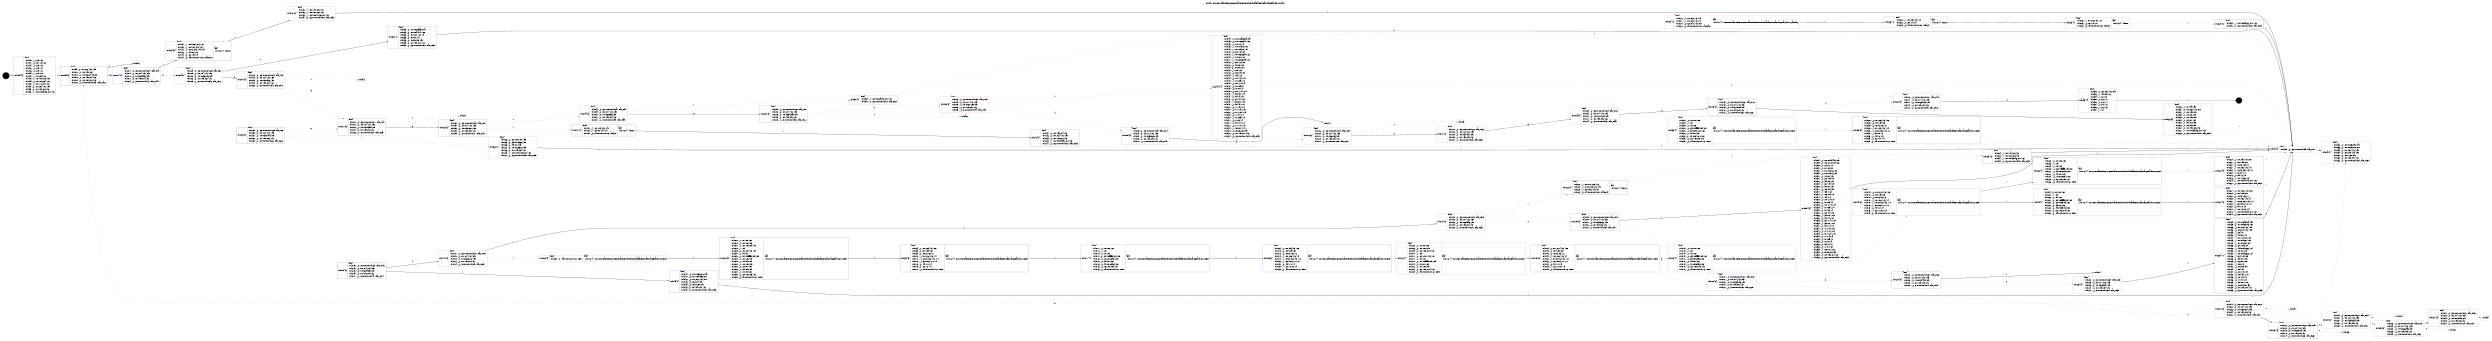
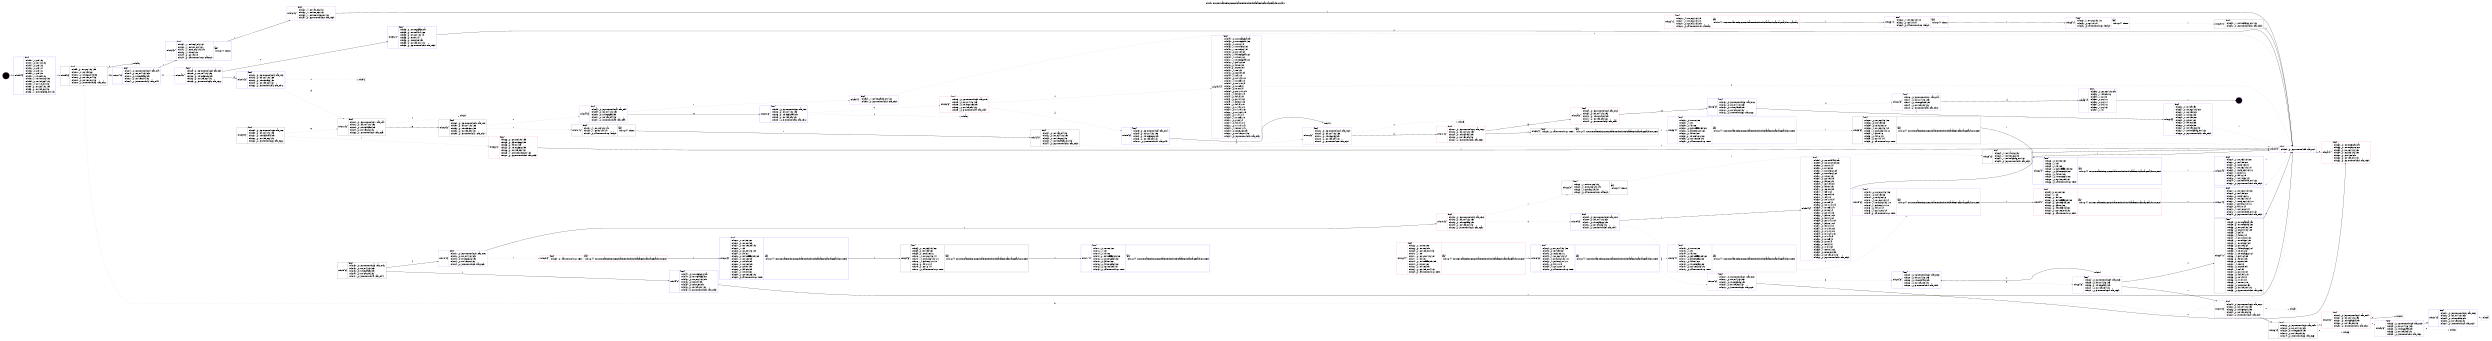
none -> (1595, 131)
(2318, 151) -> (2319, 152)
(2006, 187) -> (2012, 136)
(1327, 258) -> none
(2017, 276) -> (2019, 280)
none -> (2169, 292)
(2113, 311) -> (2113, 311)
(2383, 318) -> (2383, 318)
